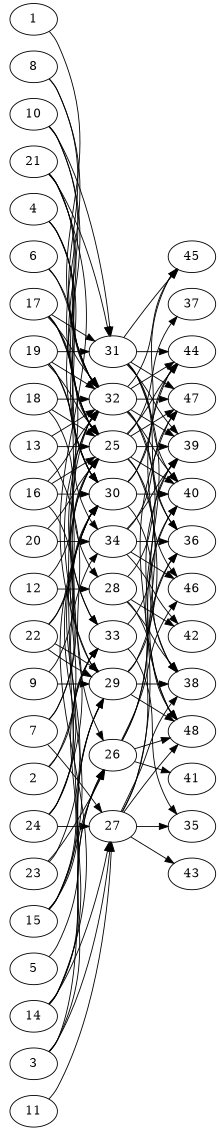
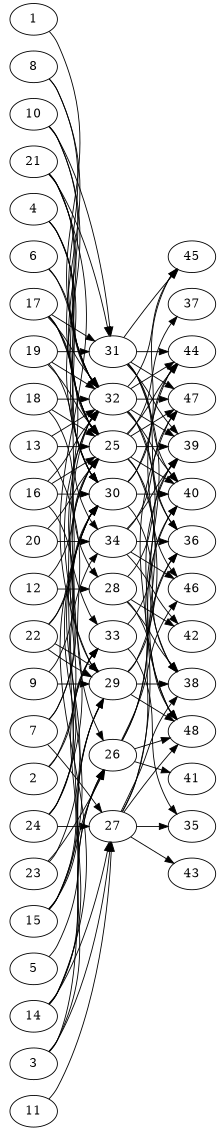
(74, 490) -> none
